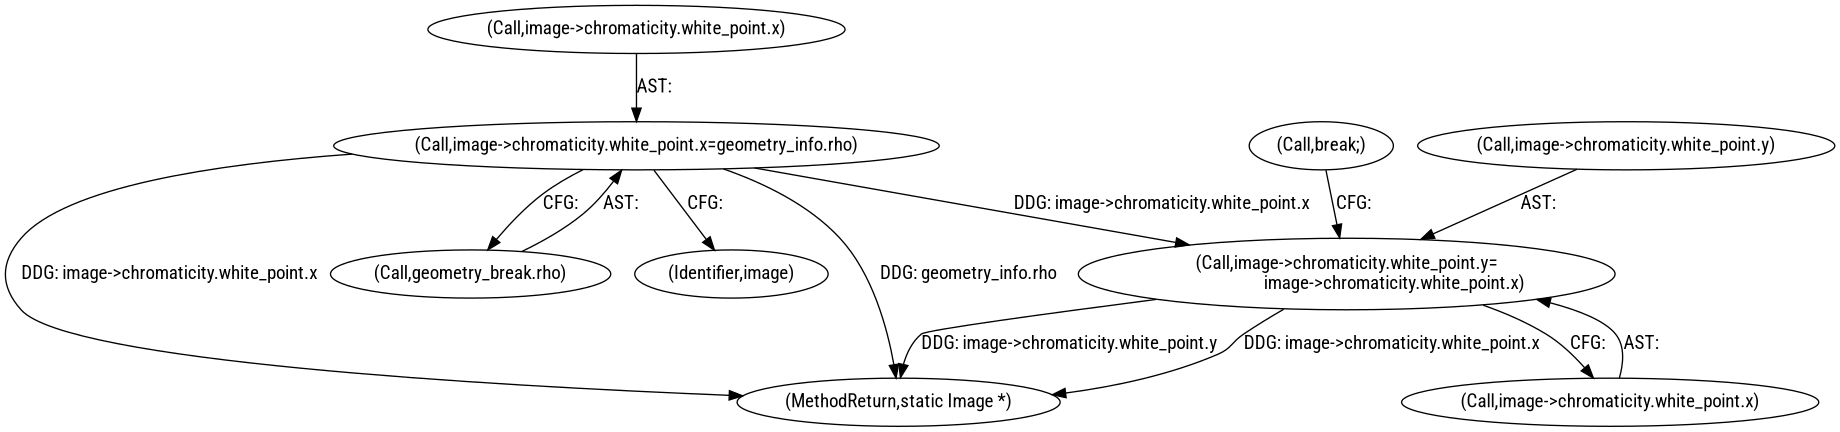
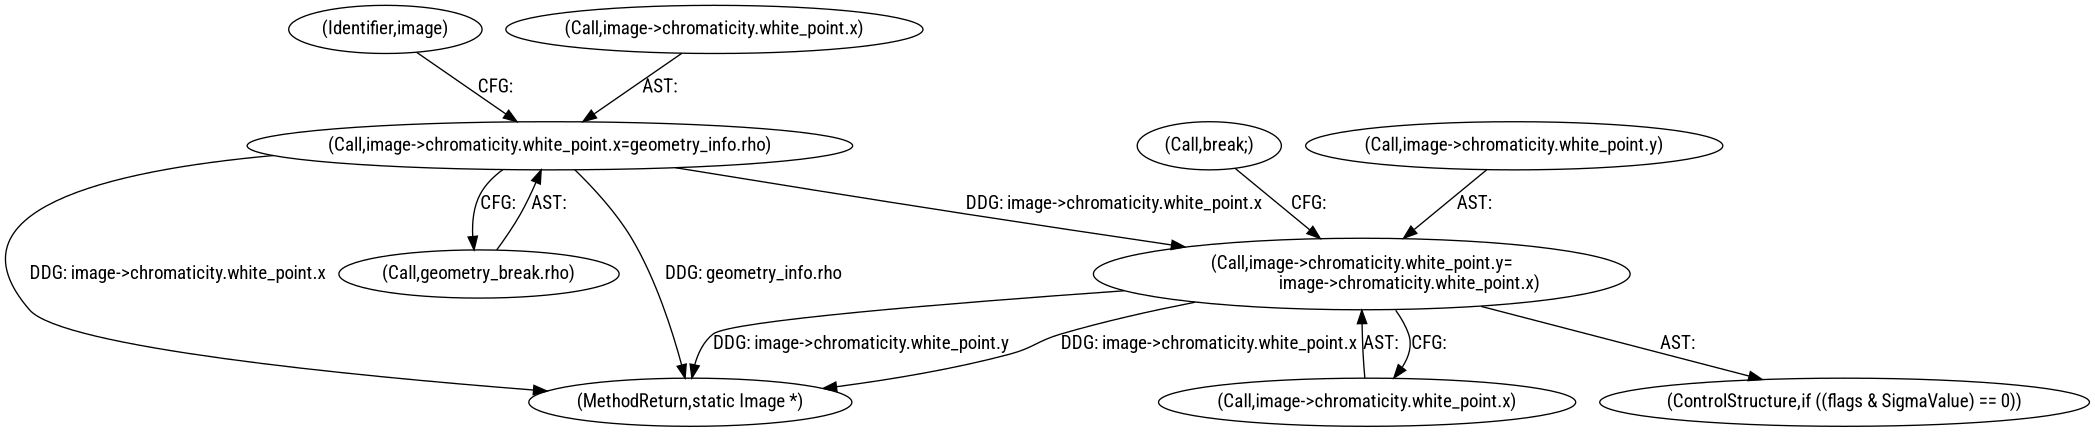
(680, 205) -> (461, 83)
none -> (1845, 402)
